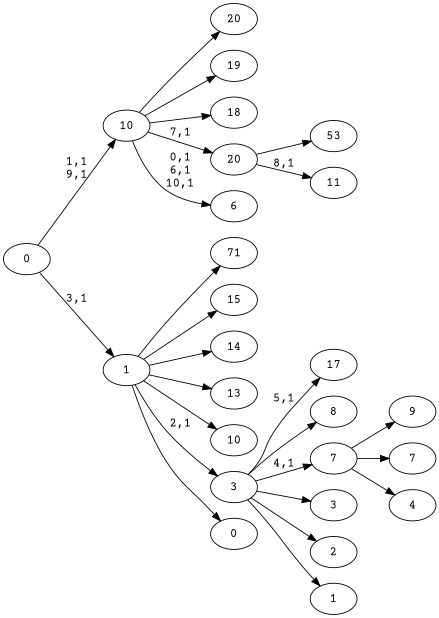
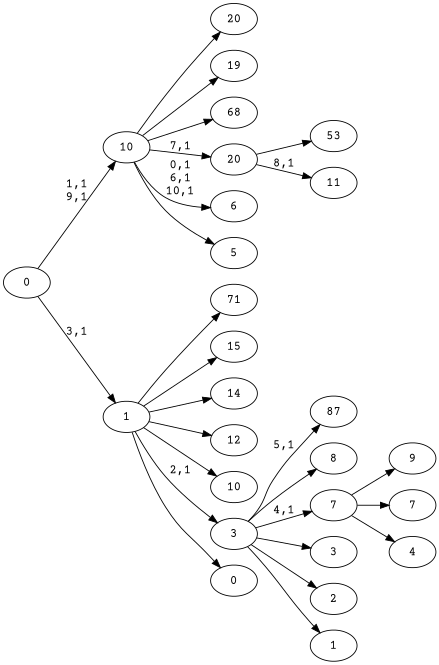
(234, 113) -> (234, 113)
none -> (234, 253)
(334, 365) -> (334, 412)
(234, 393) -> (234, 440)
